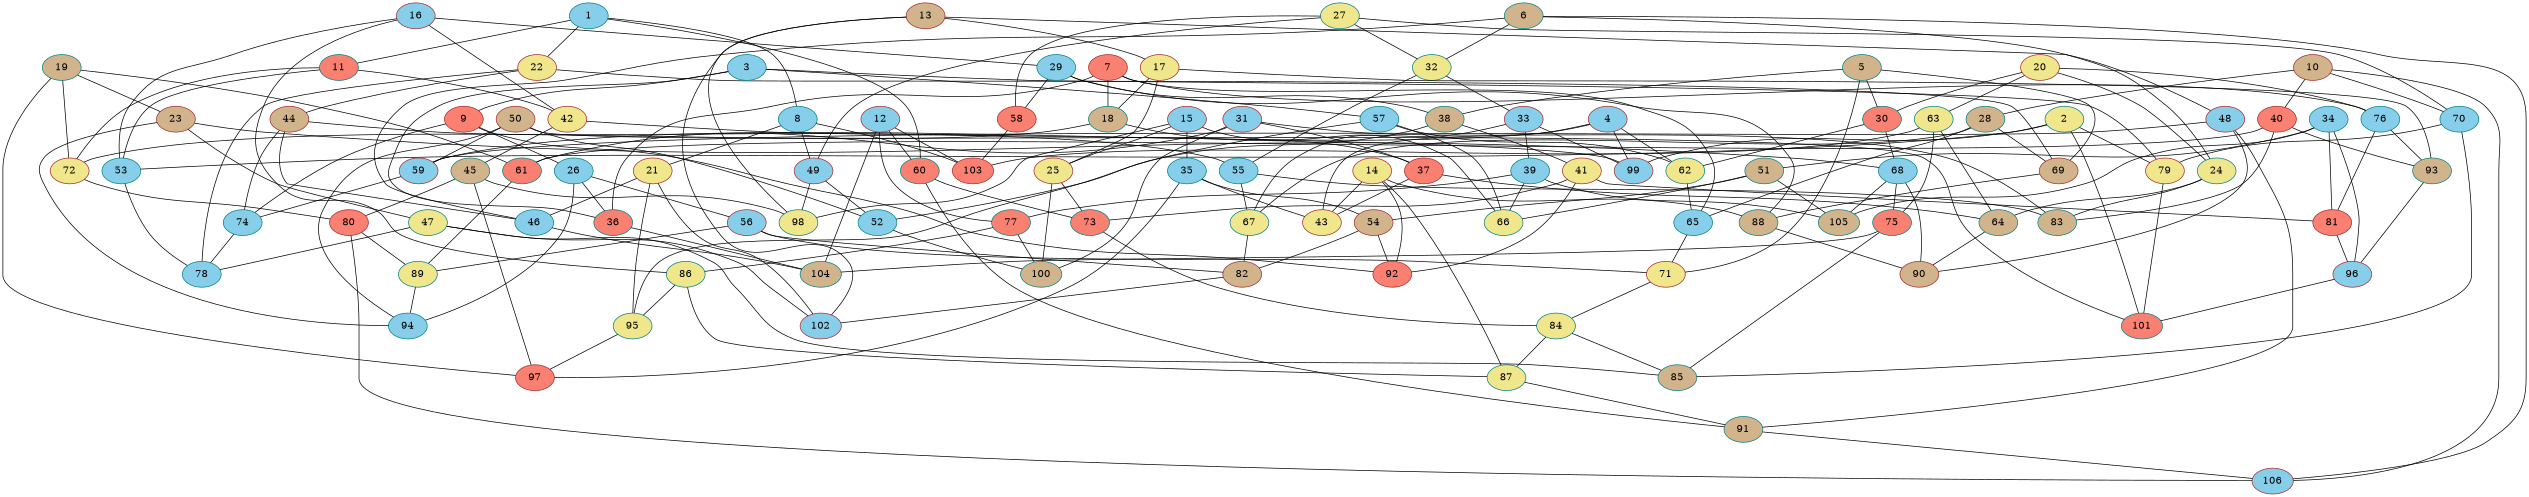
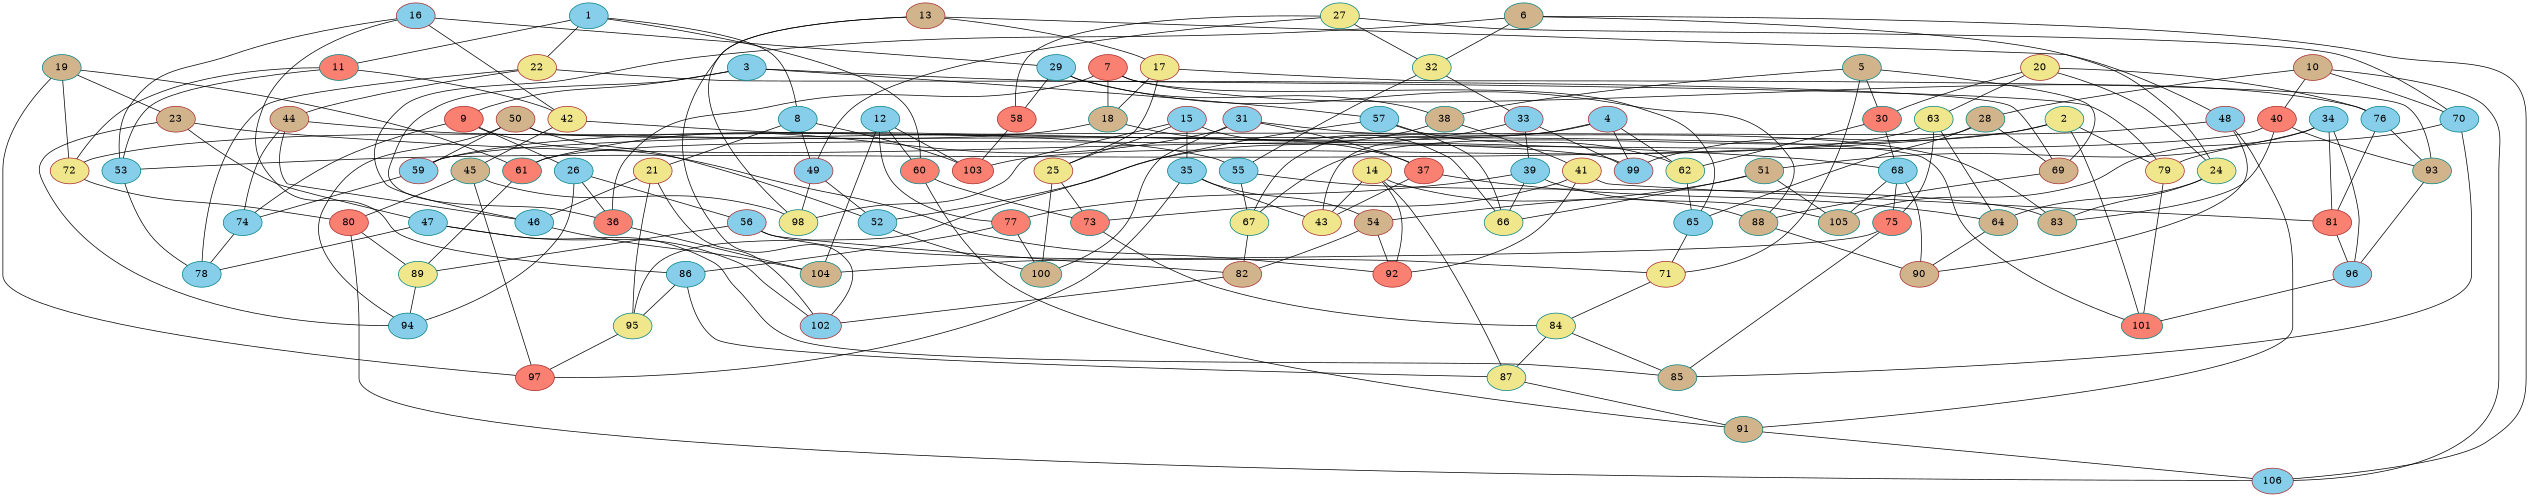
(880, 119) -> (880, 119)
(428, 223) -> (428, 223)
(686, 274) -> (686, 274)
